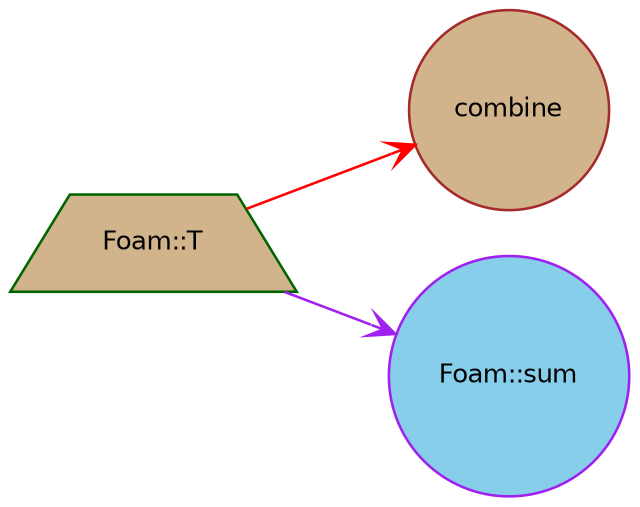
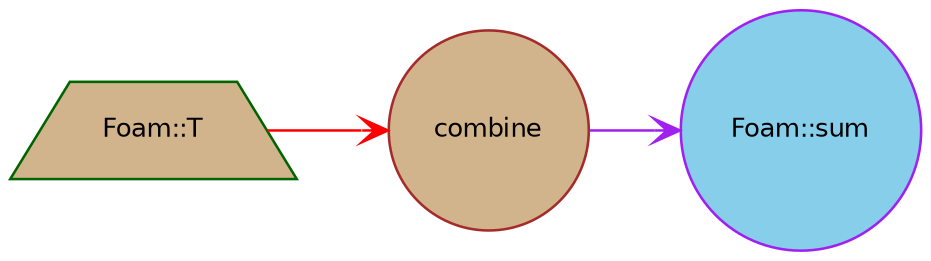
(328, 308) -> (622, 130)
